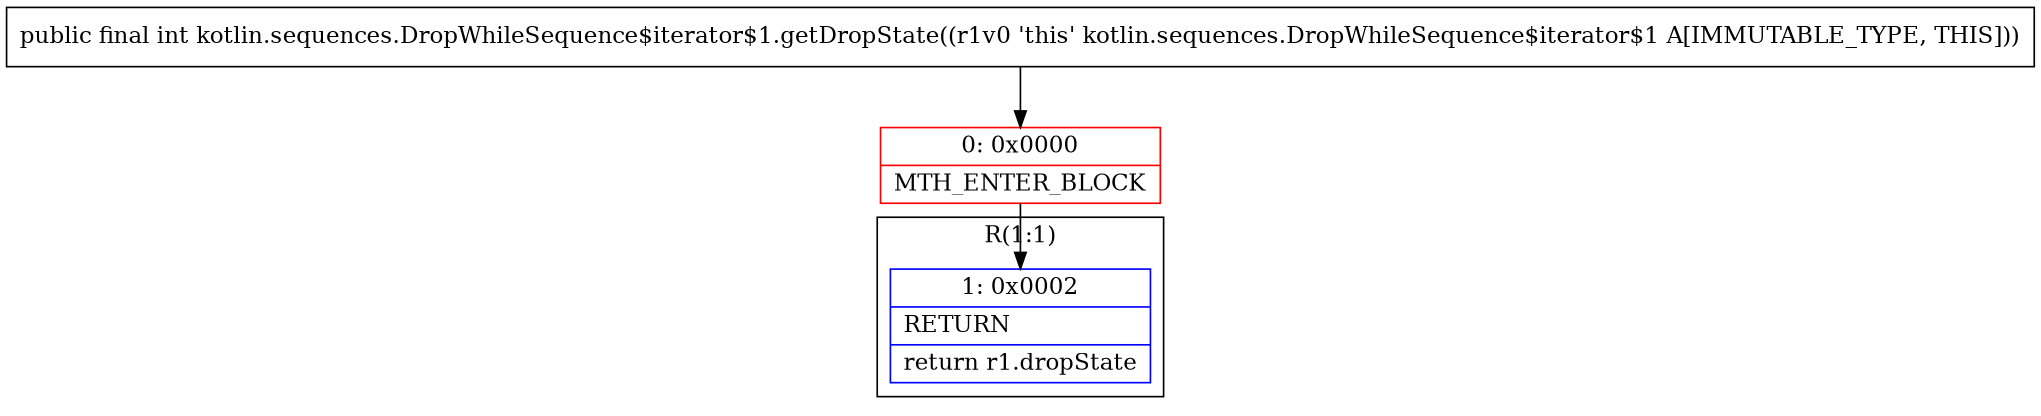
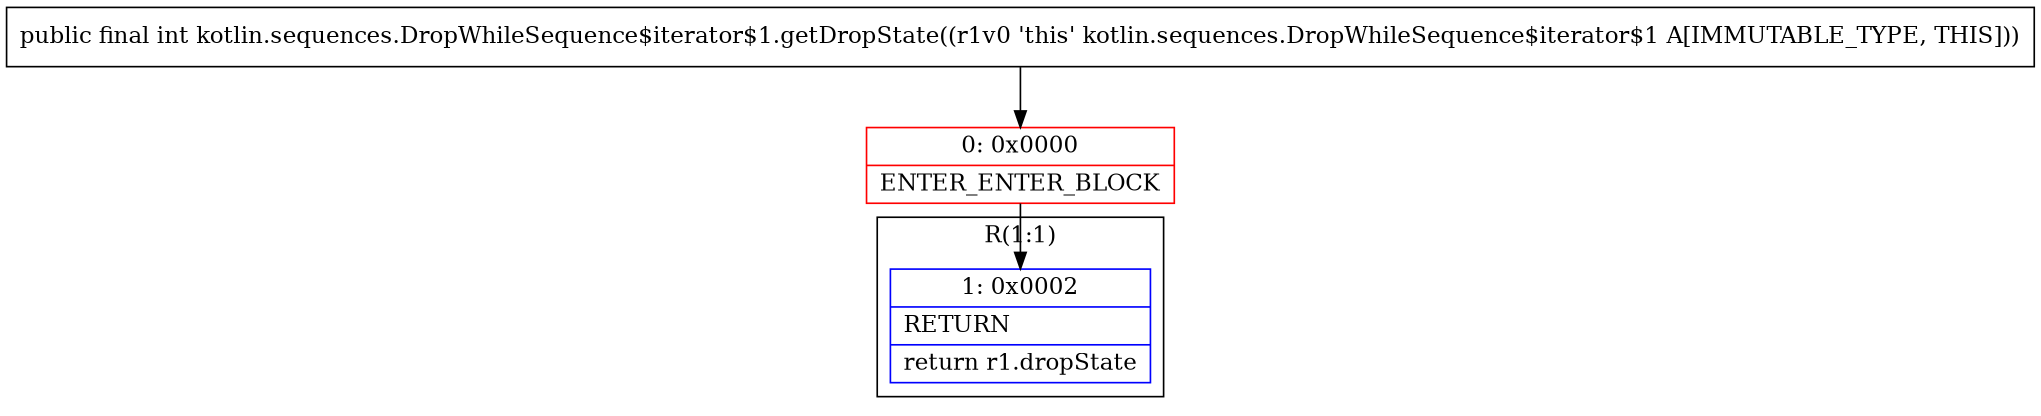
(1020, 184) -> (1020, 184)
